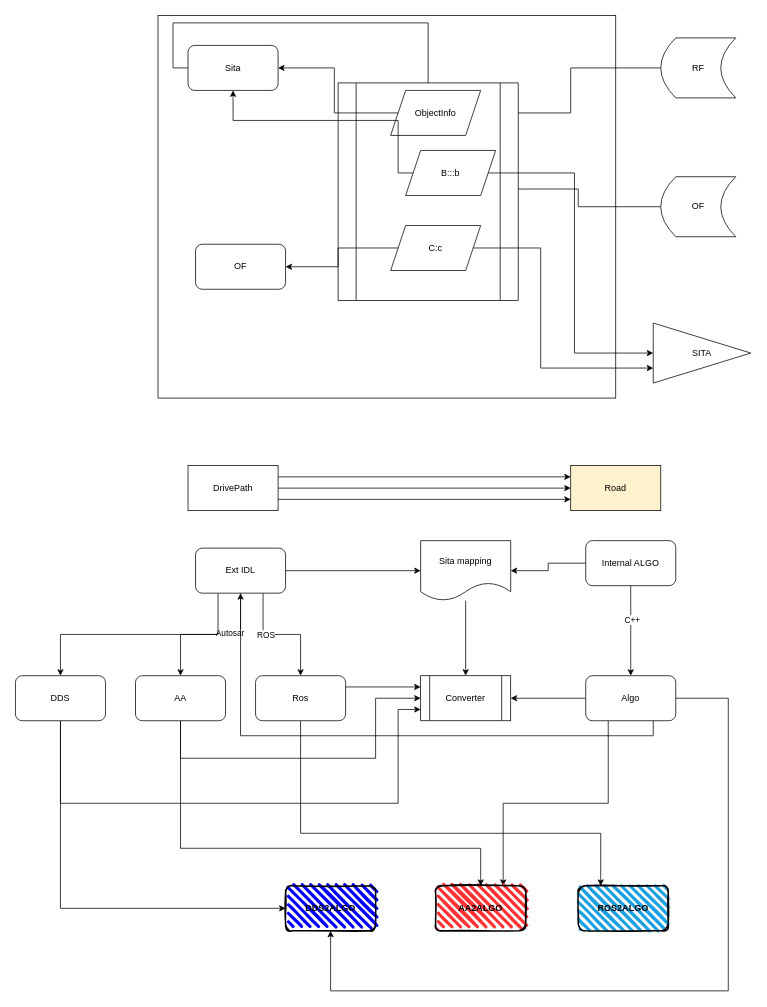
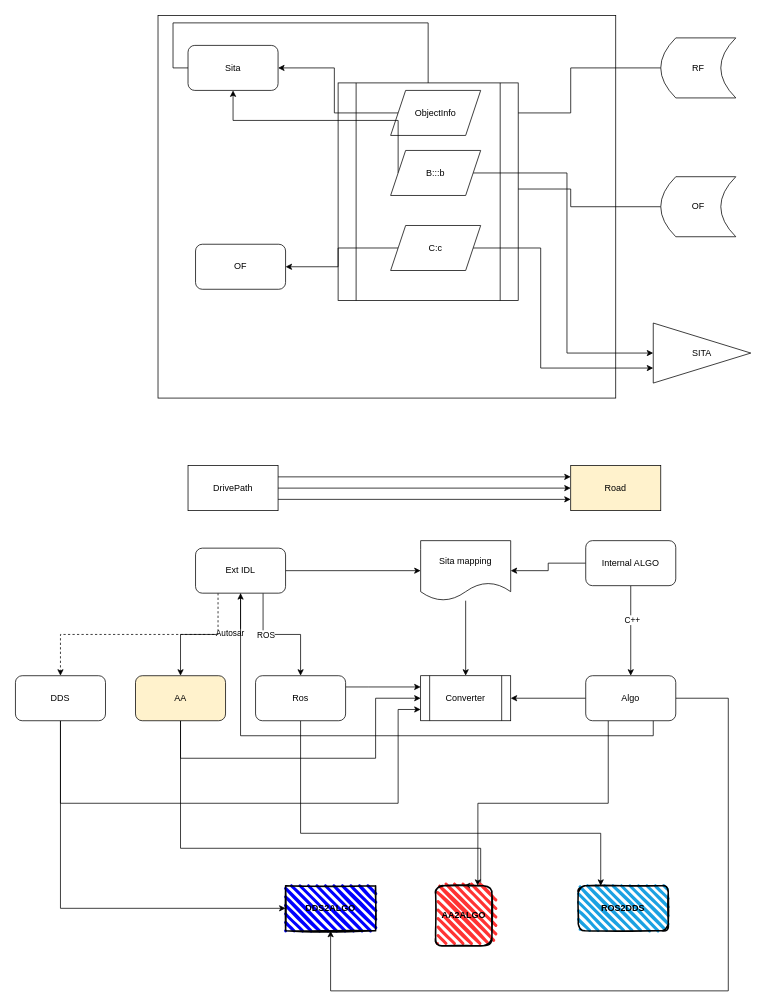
(450, 173) -> (435, 173)
(102, 634) -> (102, 634)
(180, 698) -> (180, 698)
(330, 908) -> (330, 908)
(480, 908) -> (464, 915)
(623, 908) -> (623, 908)
